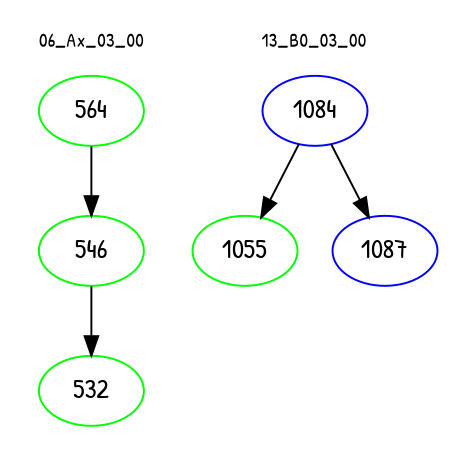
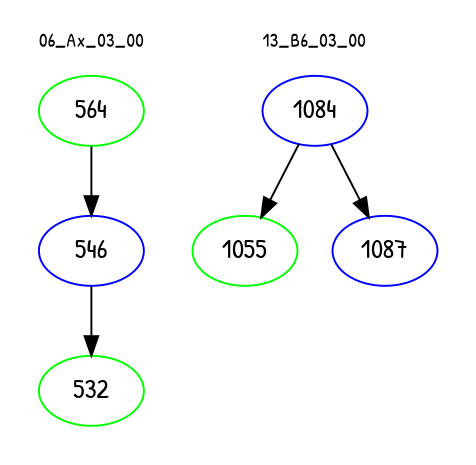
(315, 42) -> (315, 42)
(91, 251) -> (91, 251)
